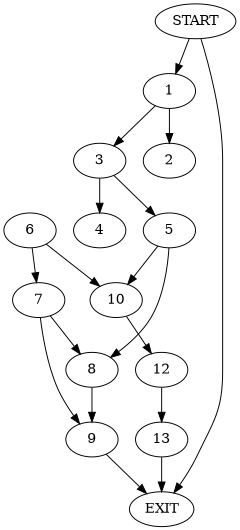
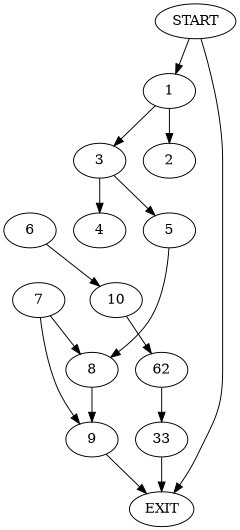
(34, 260) -> none
(146, 261) -> none
(162, 370) -> (162, 370)
(162, 439) -> (162, 439)
